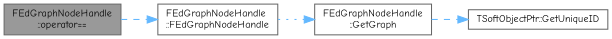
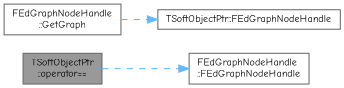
(63, 19) -> (63, 69)
(291, 19) -> none
(538, 19) -> (249, 19)
